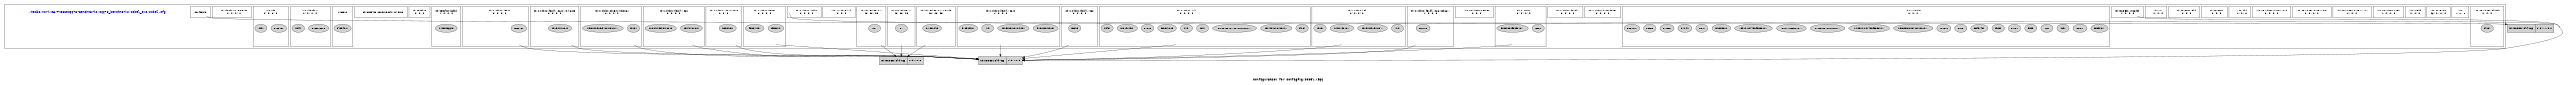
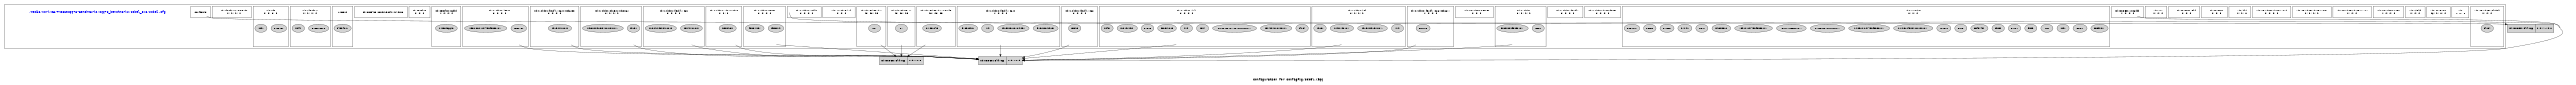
(555, 12) -> (555, 12)
none -> (486, 28)
(1913, 28) -> (1913, 28)
